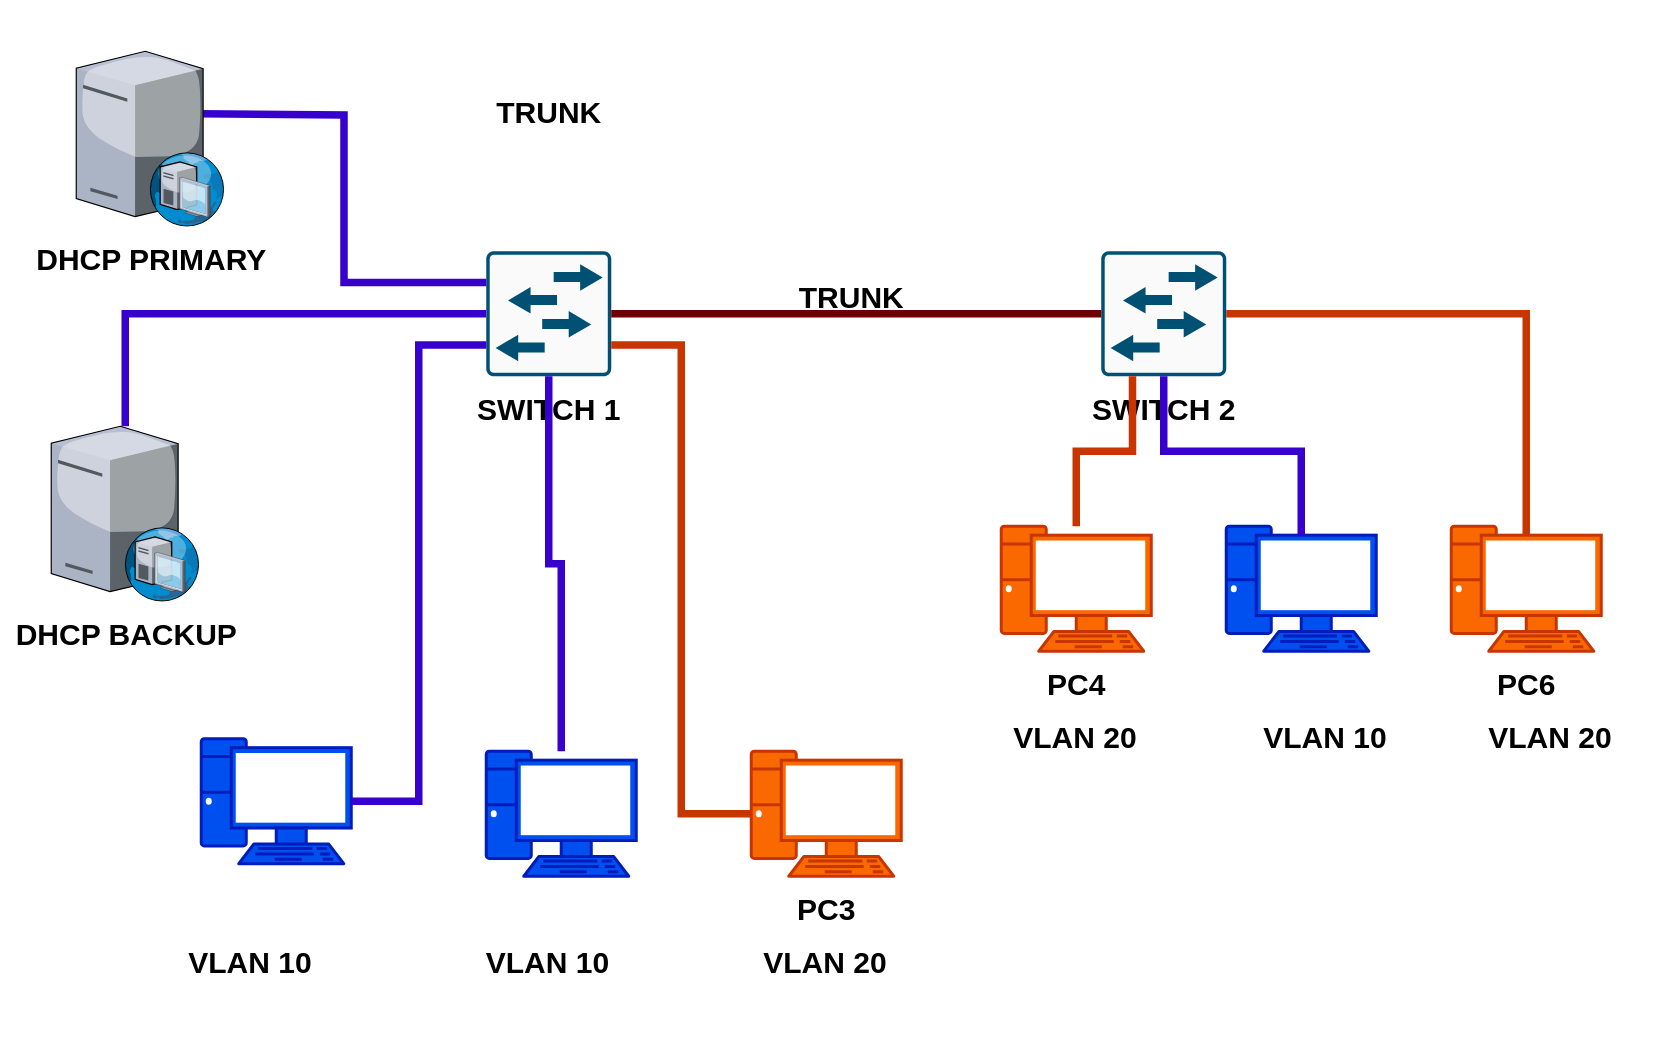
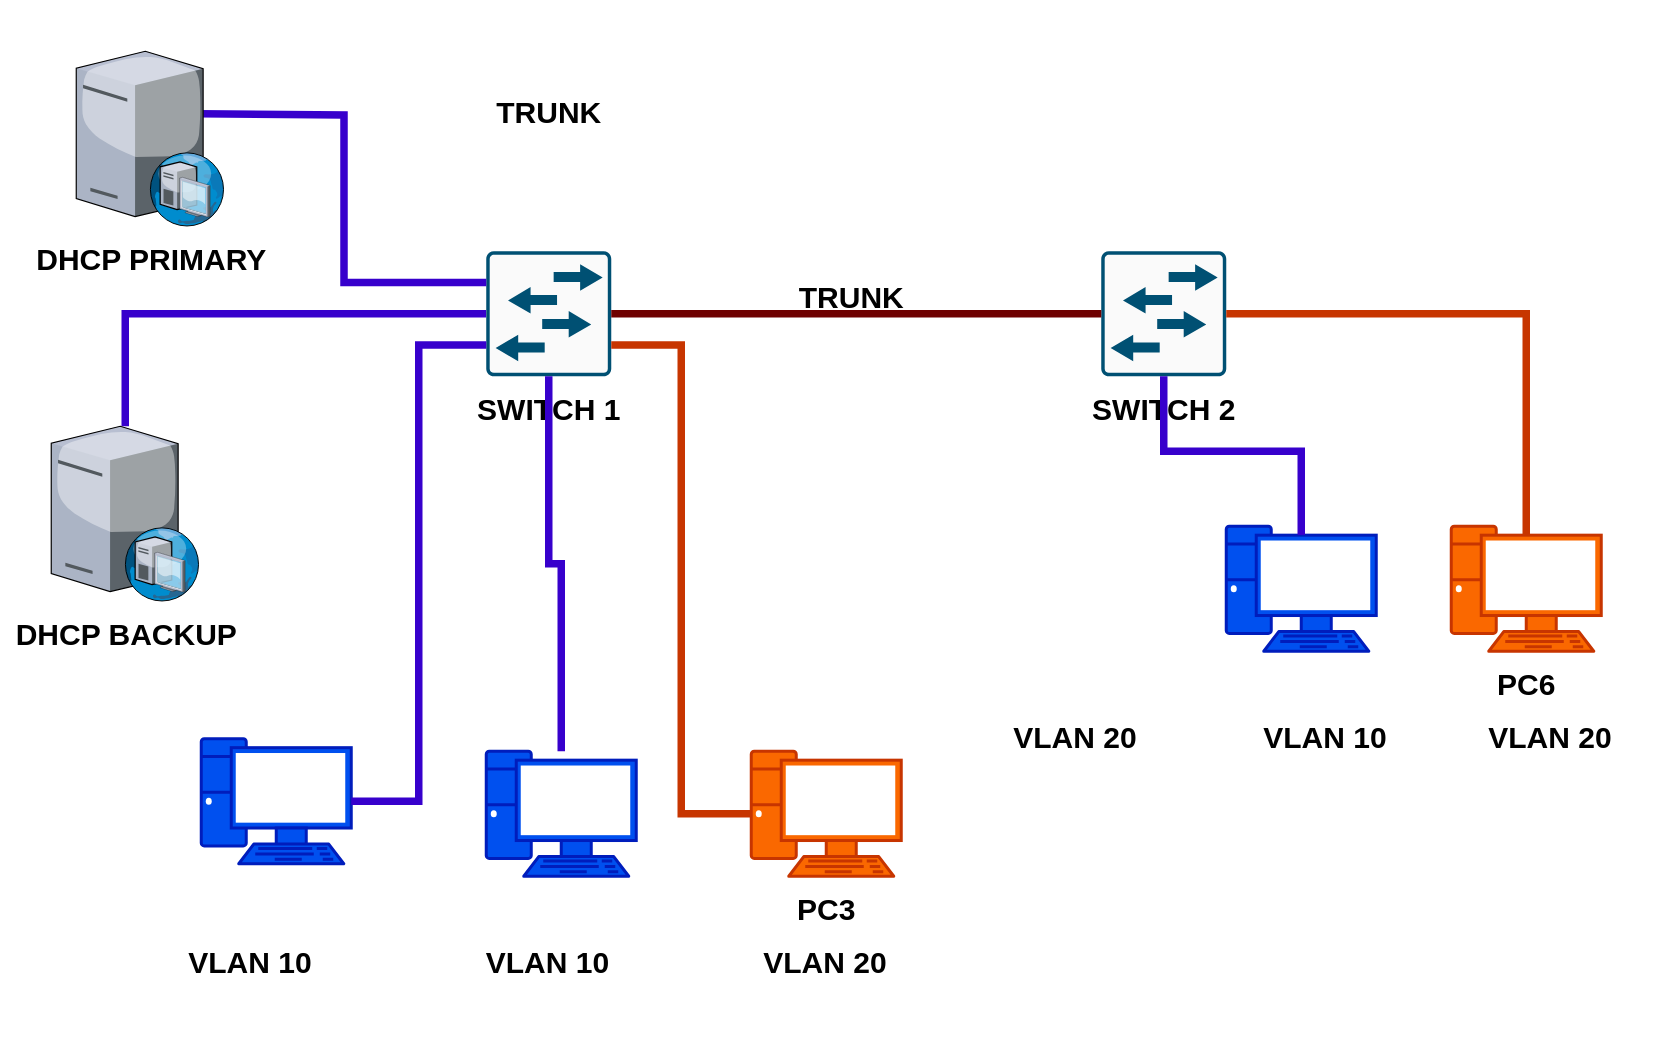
(1104, 451) -> none
(1076, 589) -> none
